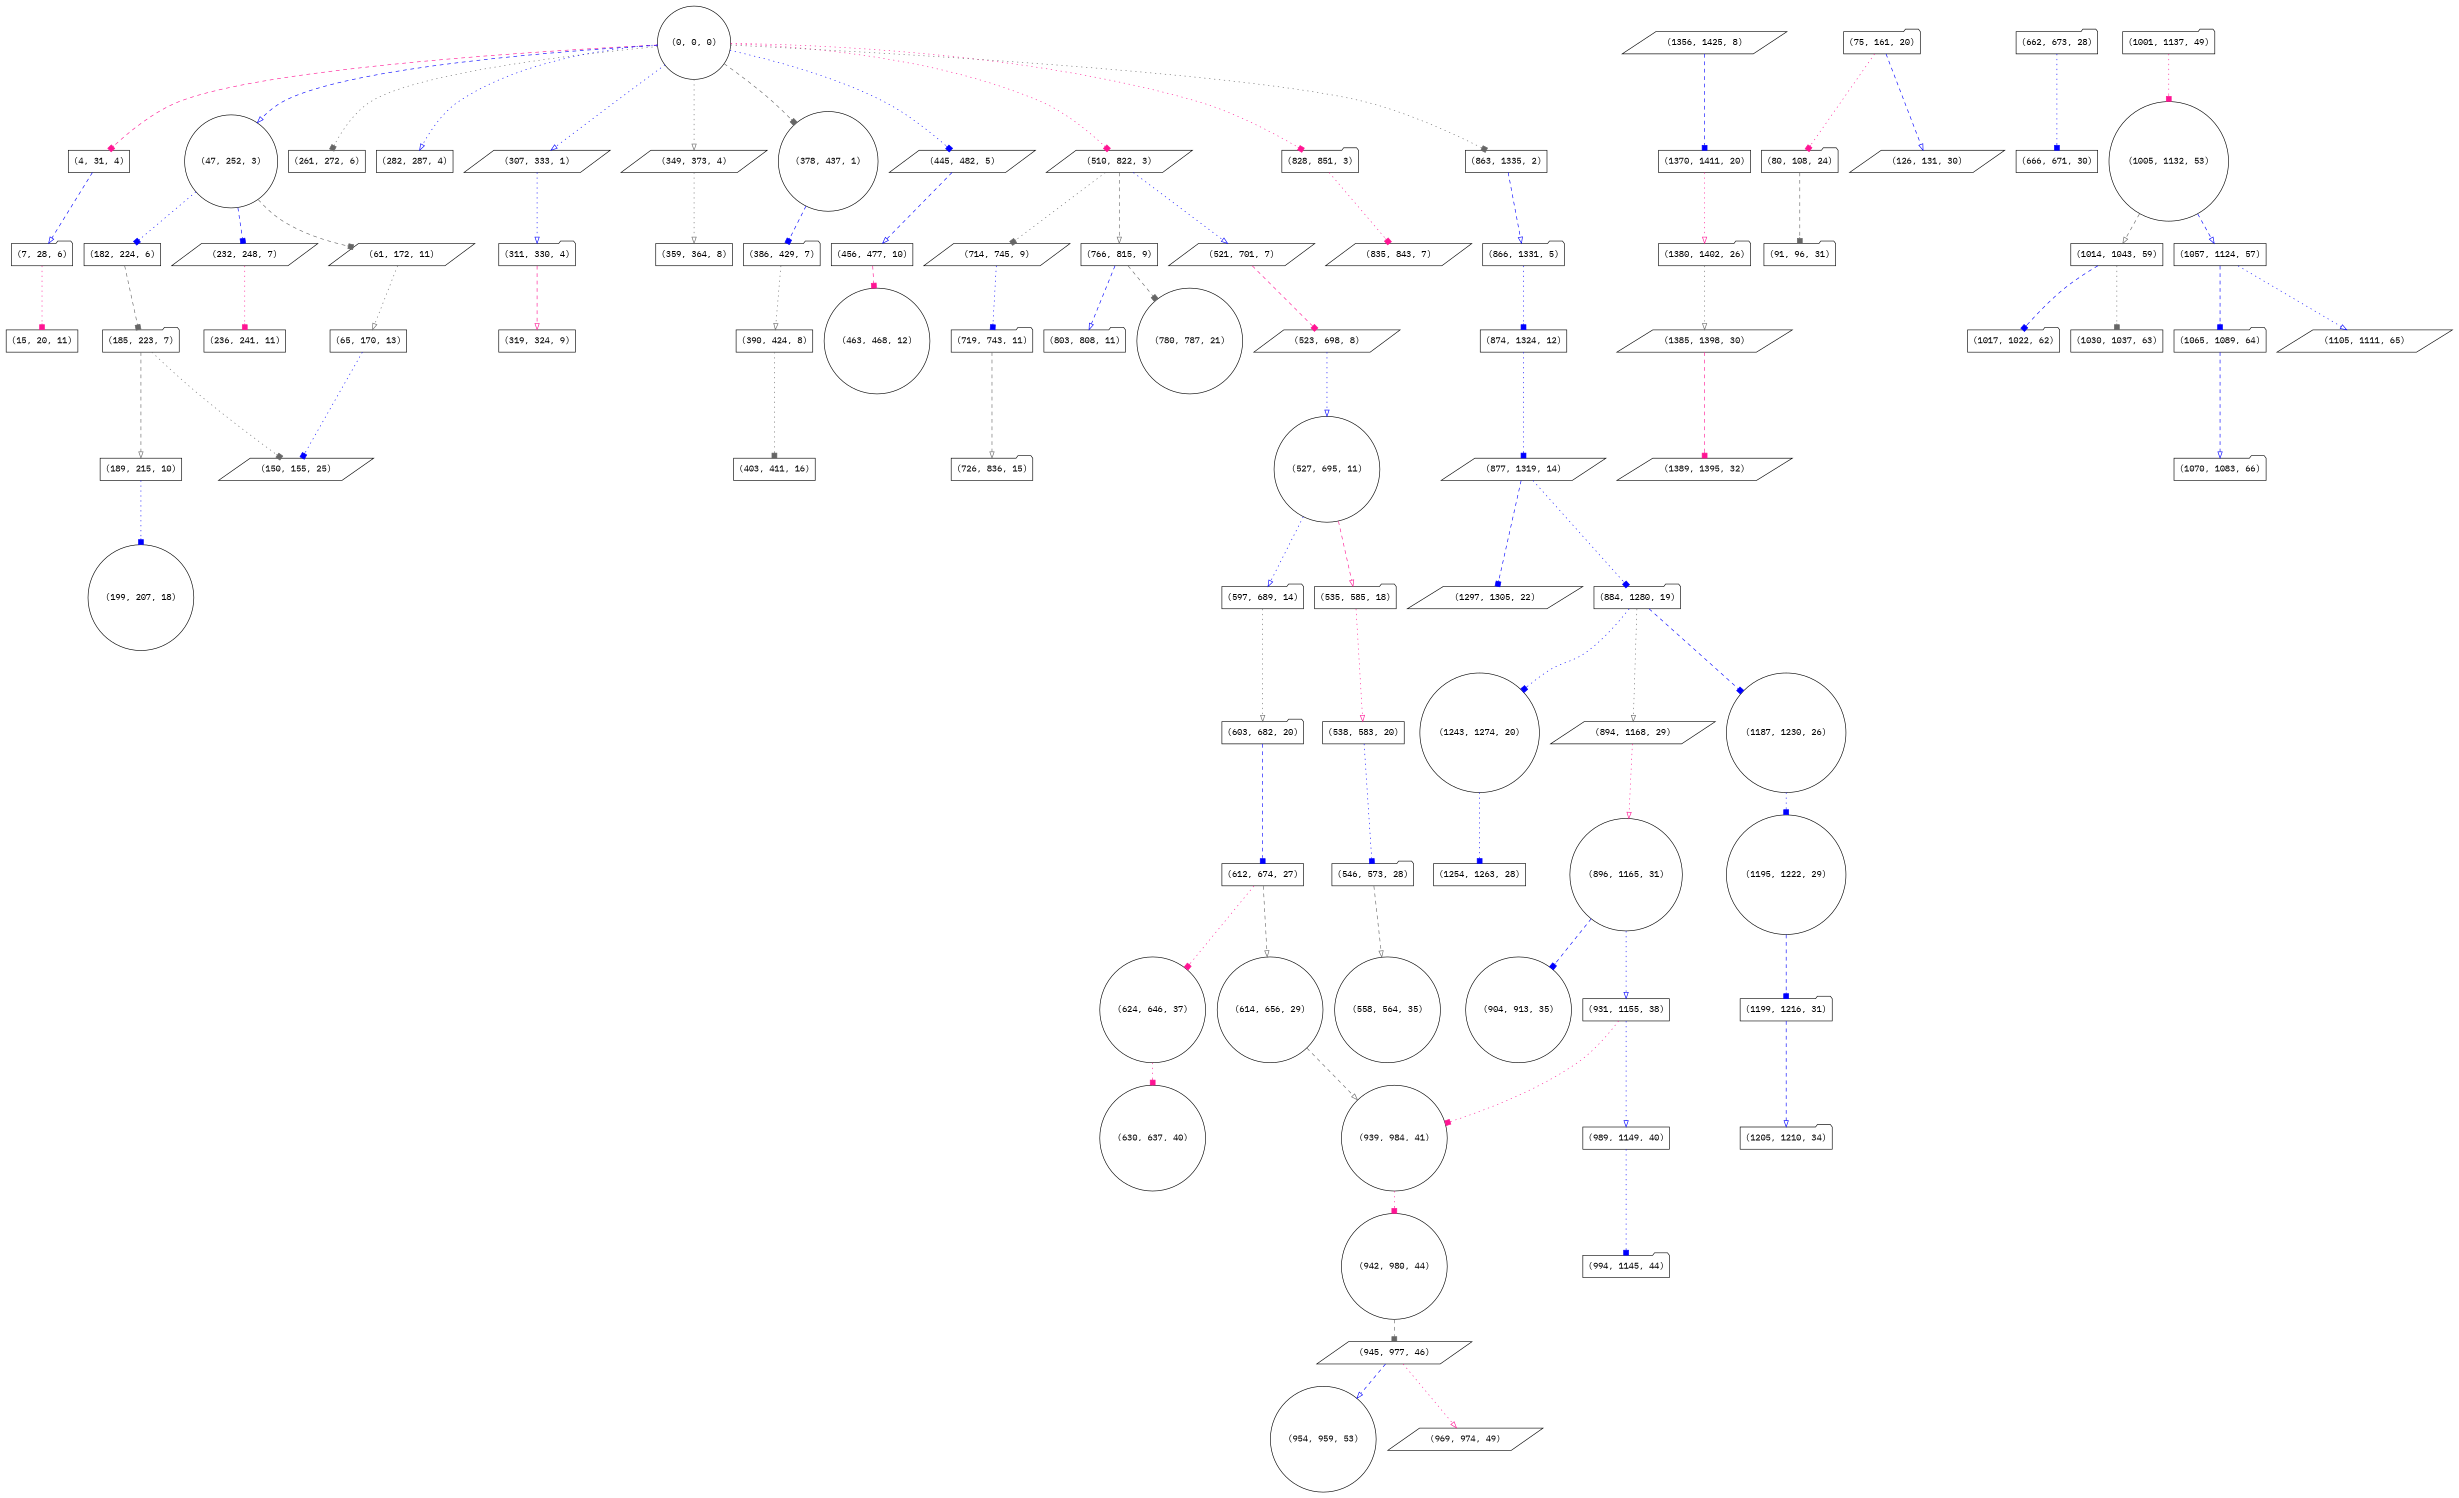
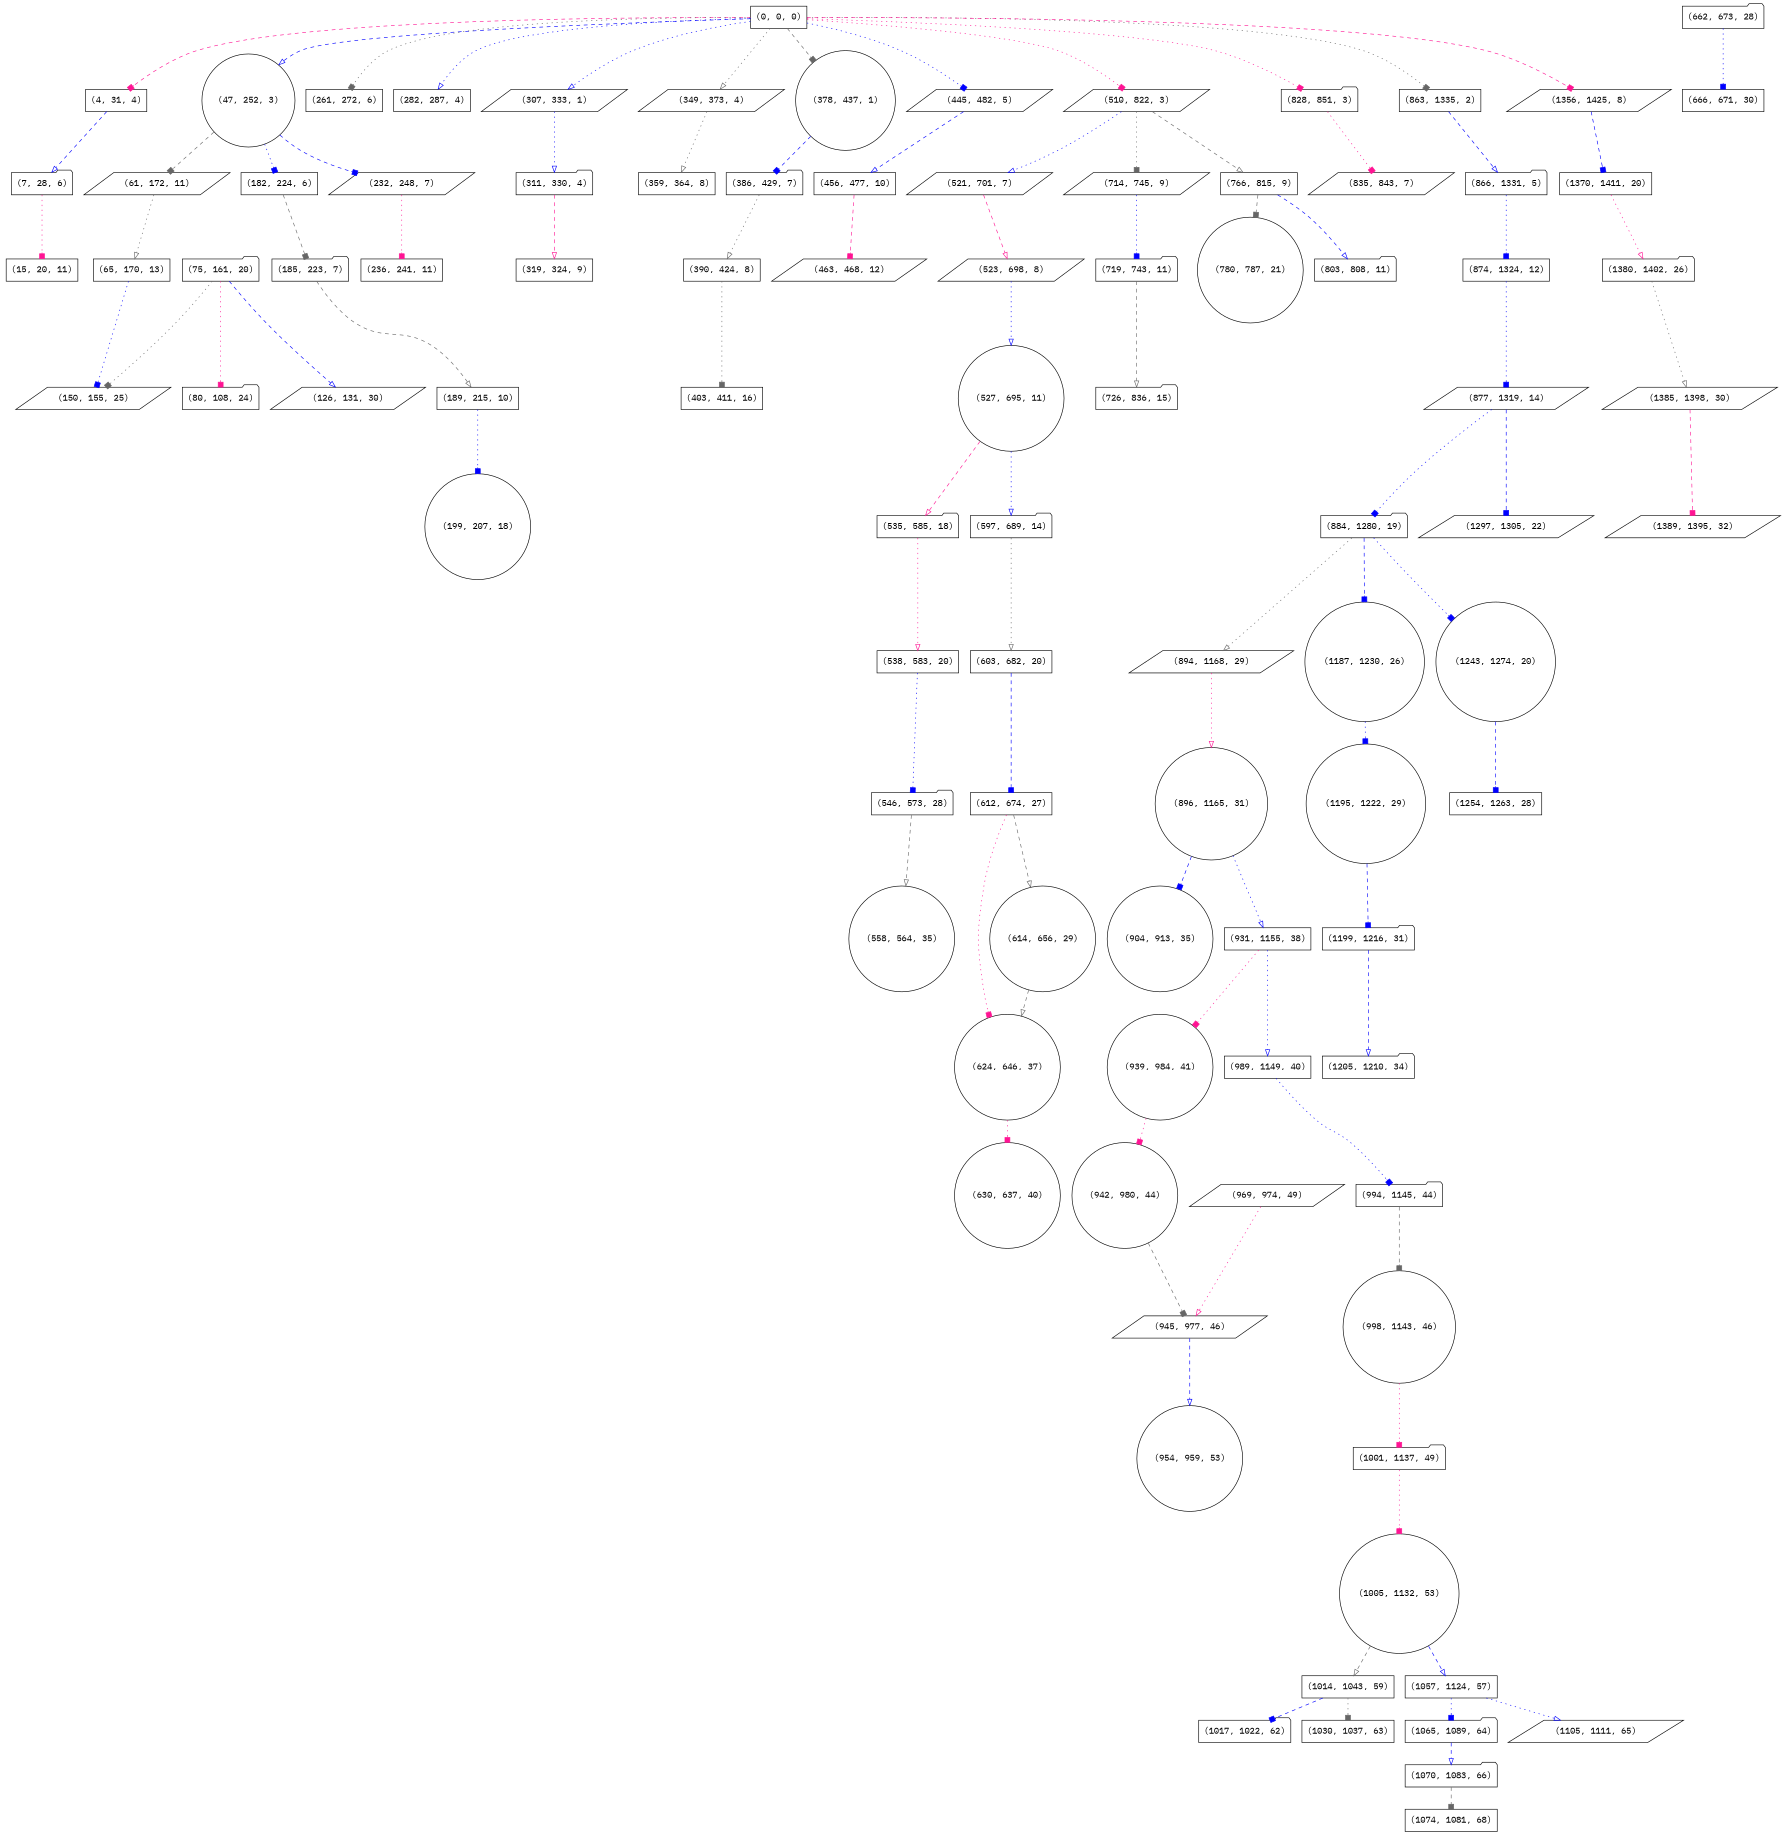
none -> (1211, 24)
(694, 43) -> (779, 17)
(1800, 255) -> none
(1282, 295) -> (994, 224)
(2220, 295) -> (1451, 1706)
(877, 341) -> (849, 270)
(212, 405) -> (164, 335)
(1263, 733) -> (1011, 662)
(1480, 825) -> (1496, 754)
(1330, 1072) -> (1026, 1000)
none -> (1399, 1327)
(1428, 1394) -> (1230, 1259)
none -> (1451, 1820)
